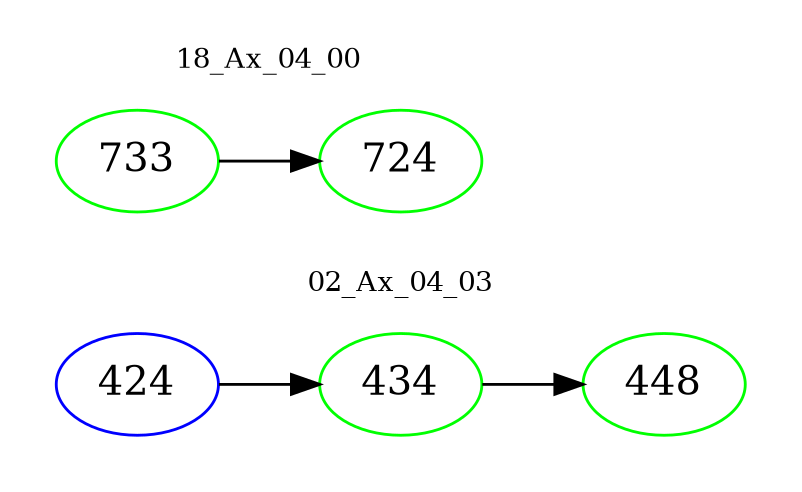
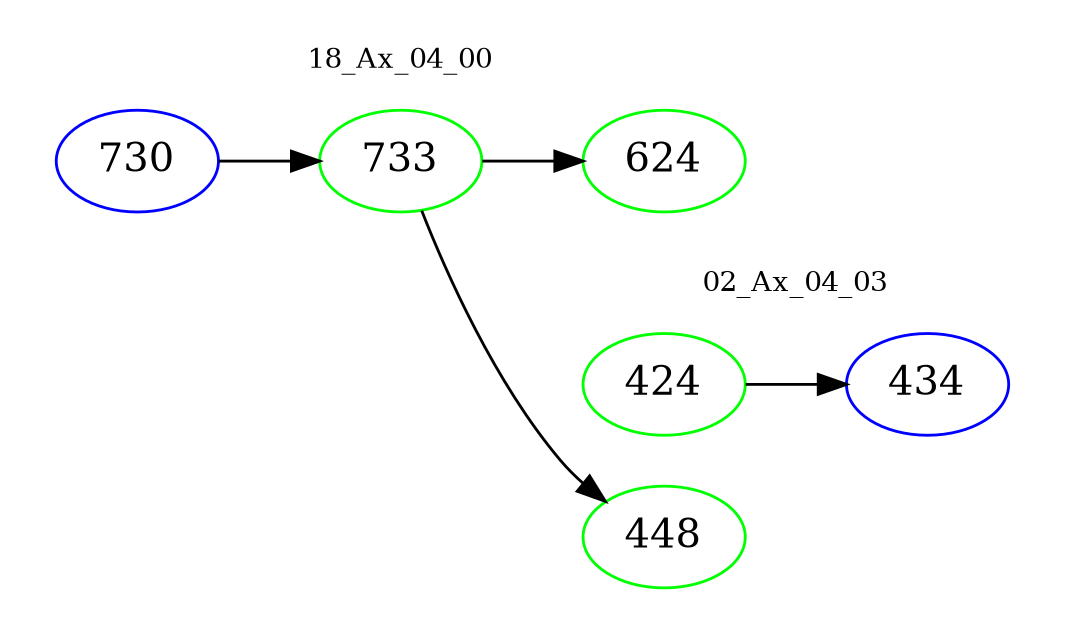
none -> (137, 161)
(401, 161) -> (664, 161)
(137, 384) -> (664, 384)
(401, 384) -> (928, 384)
(518, 384) -> (490, 355)
